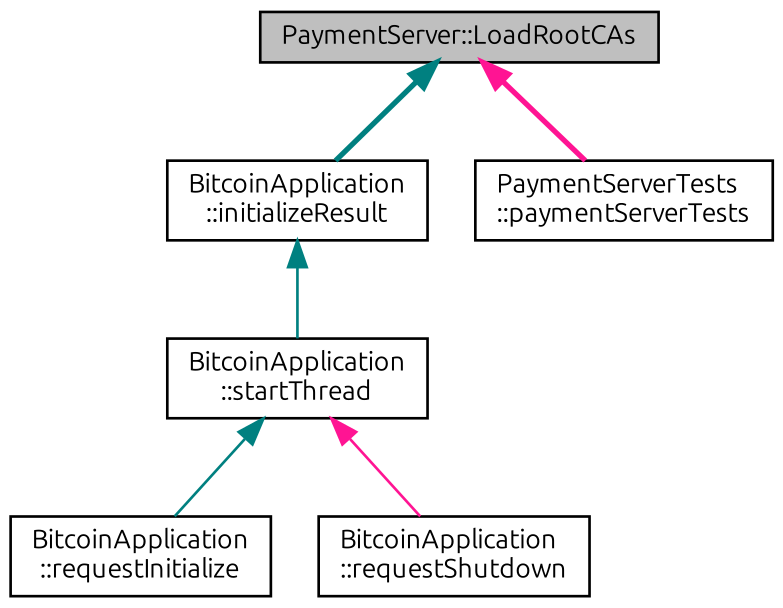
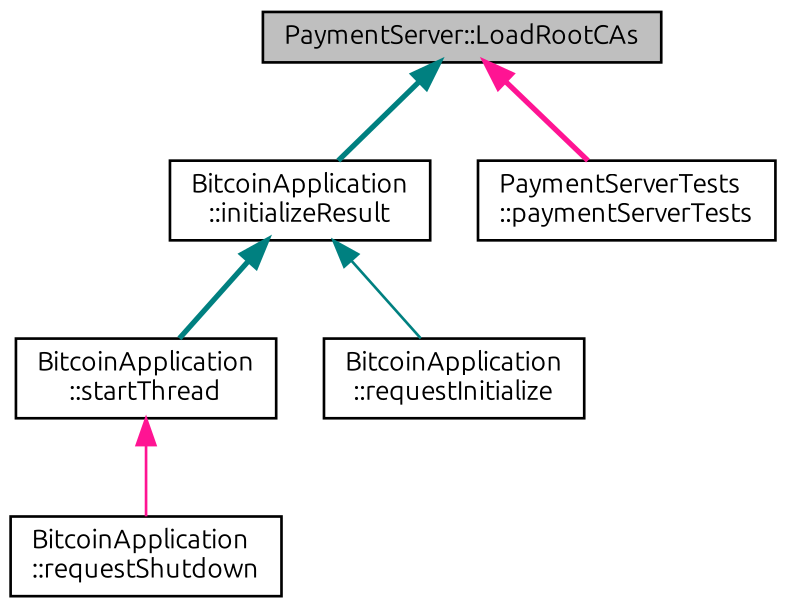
(297, 303) -> (214, 300)
(210, 478) -> (386, 300)
